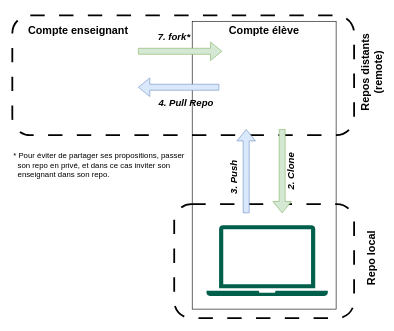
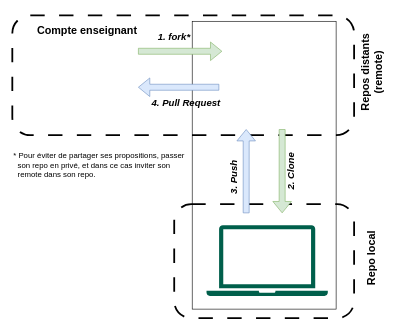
(78, 30) -> (87, 30)
(264, 30) -> none
(174, 36) -> (174, 36)
(186, 102) -> (186, 102)
(112, 165) -> (112, 165)
